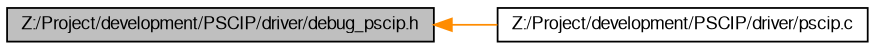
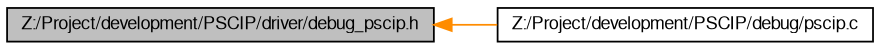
(683, 25) -> (685, 25)
